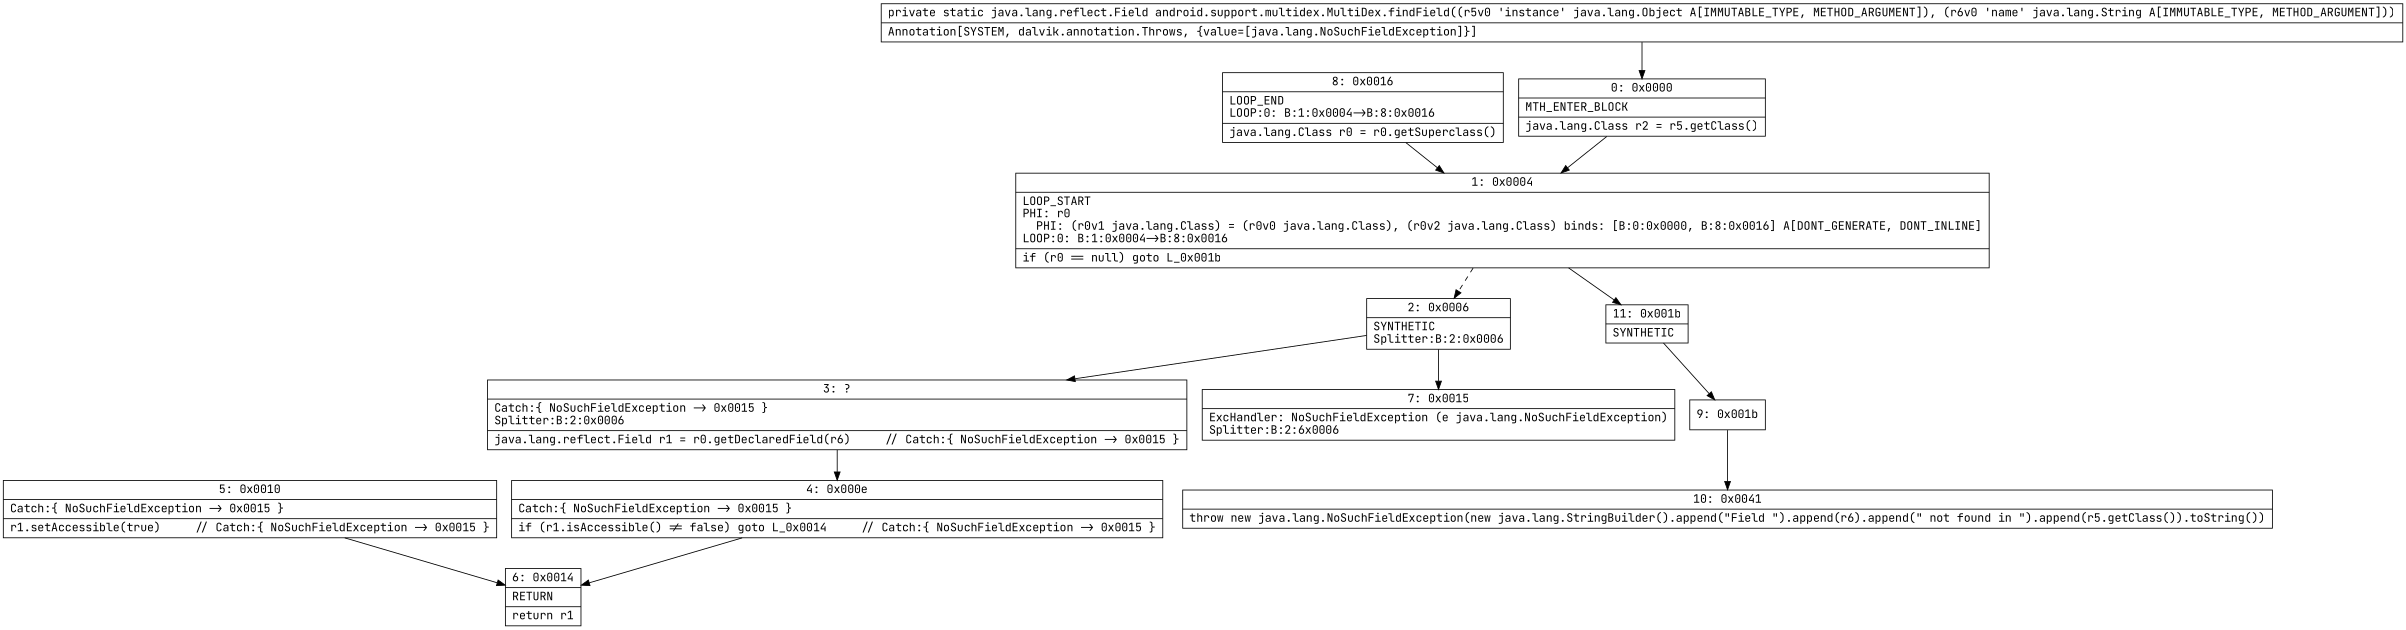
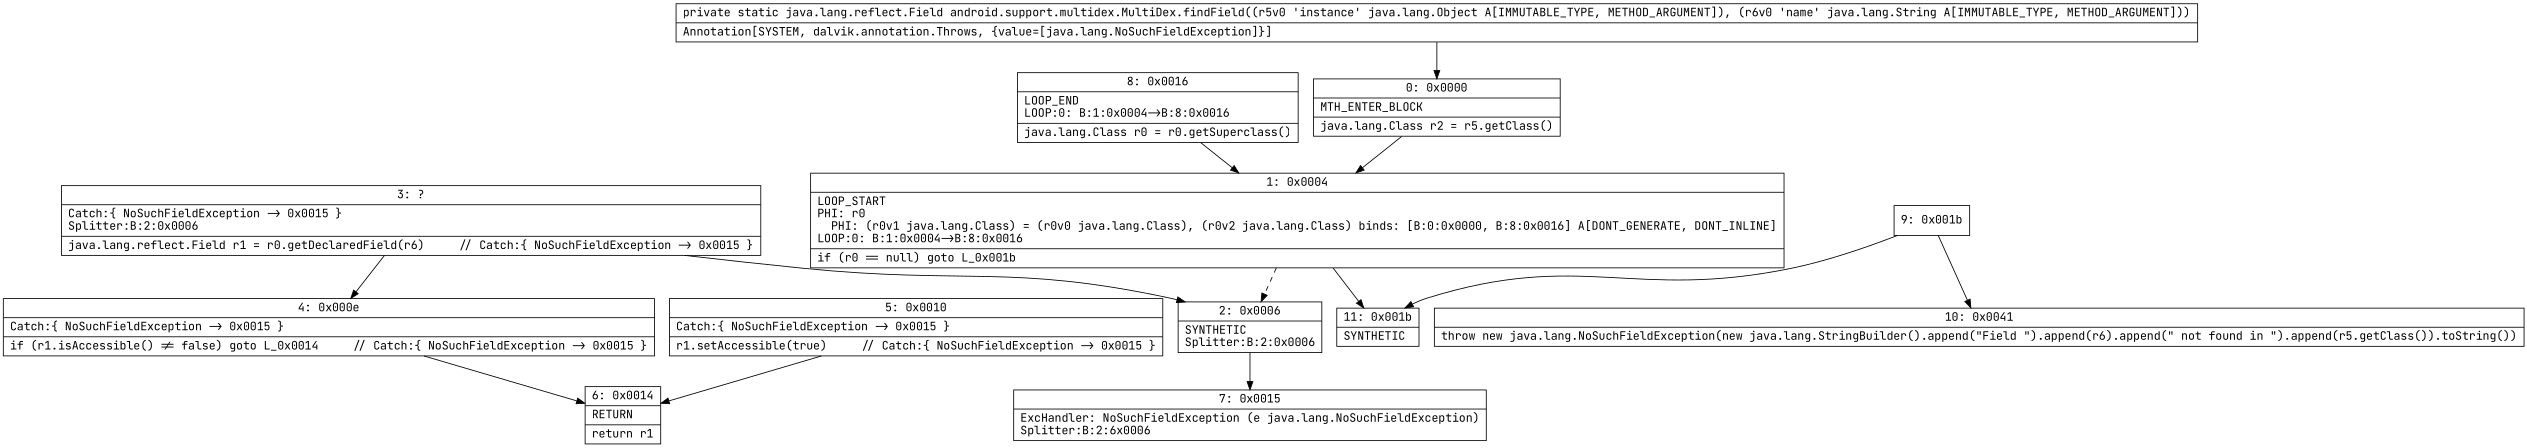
(1221, 357) -> (931, 276)
(1686, 368) -> (1656, 279)
